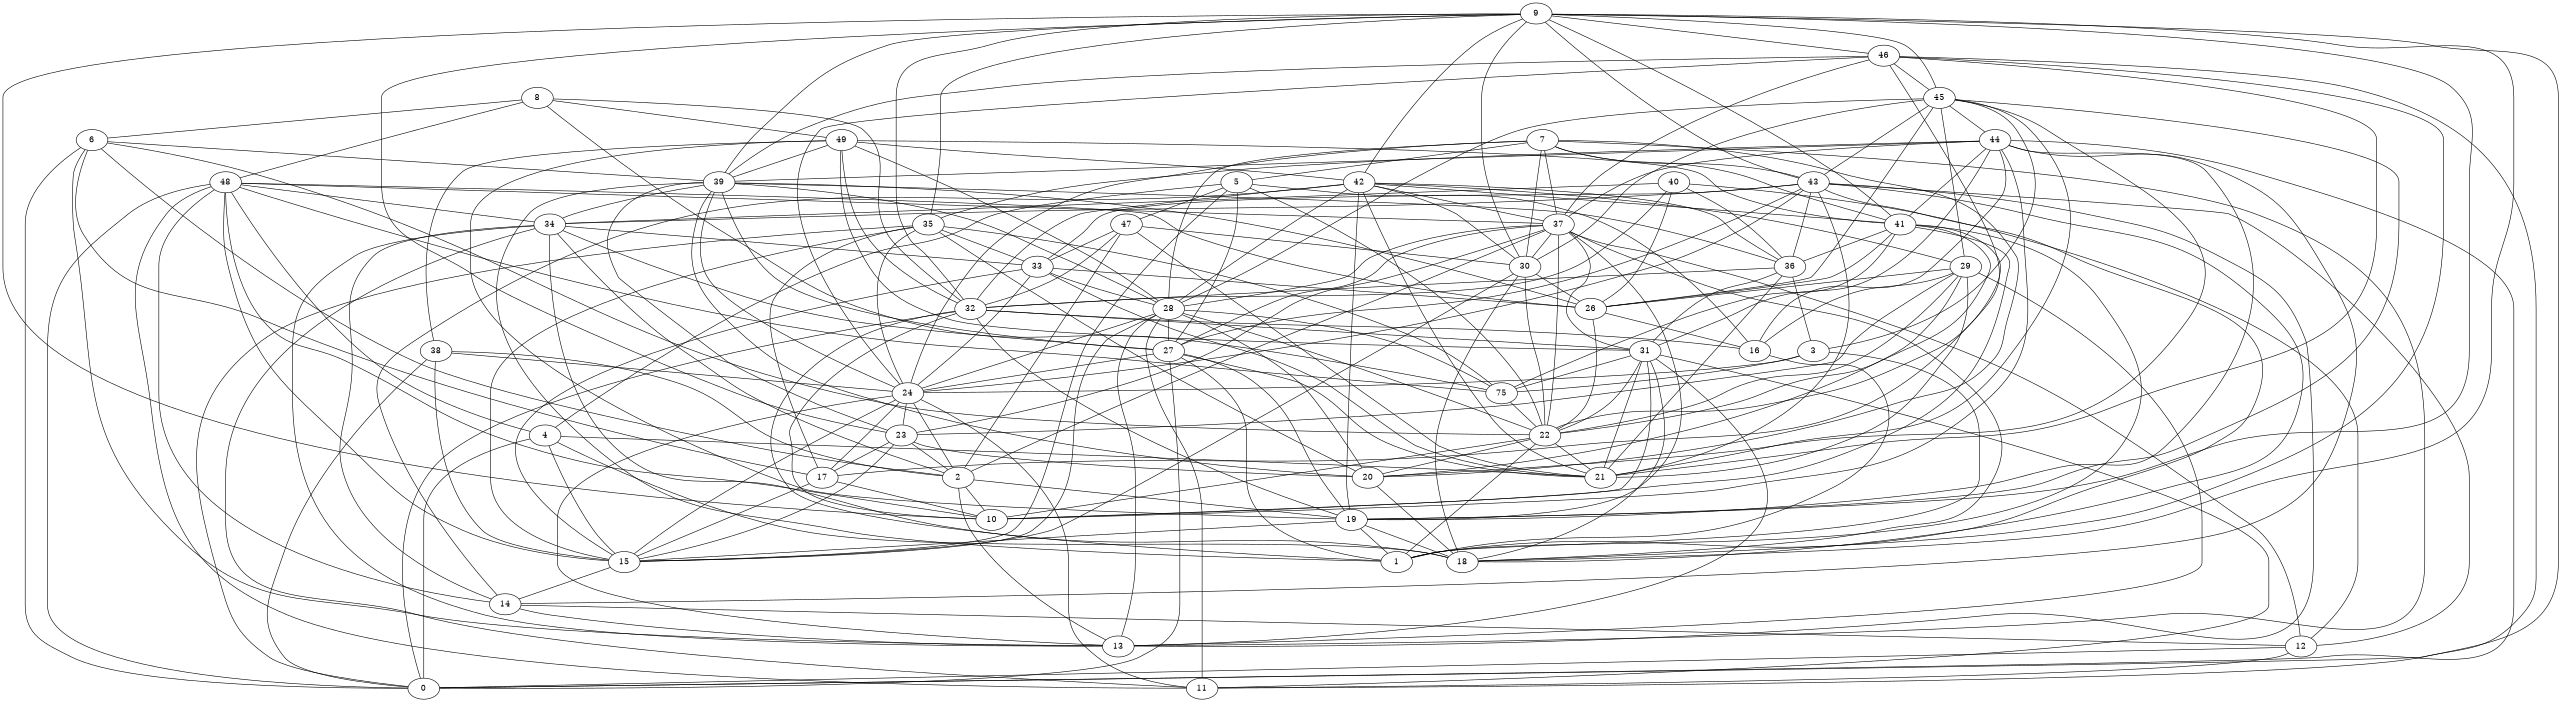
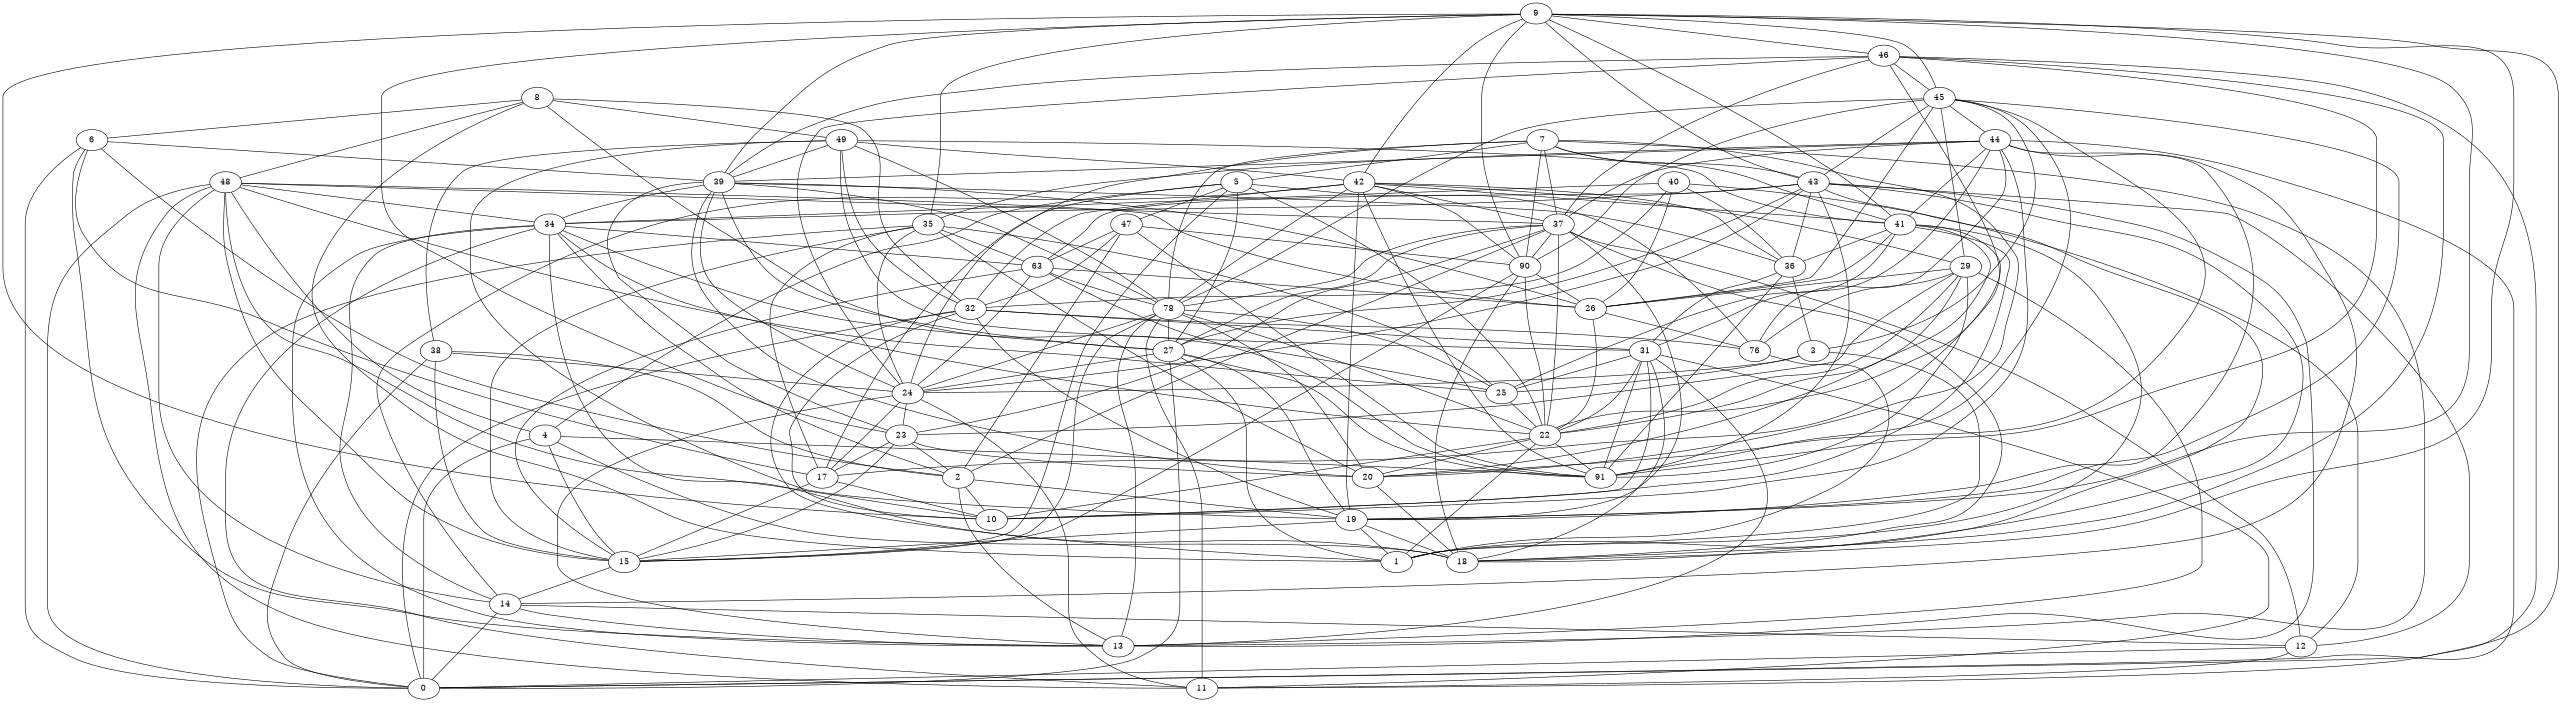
(1061, 32) -> none
none -> (967, 265)
(1037, 267) -> (1037, 267)
(1525, 267) -> (1525, 267)
(1380, 287) -> none
(1169, 309) -> (1169, 309)
(1566, 312) -> none
(1755, 351) -> (1755, 351)
(763, 373) -> (1008, 371)
(1502, 393) -> (1502, 393)
(935, 439) -> none
(755, 475) -> none
(1601, 478) -> (1601, 478)
(815, 526) -> (660, 511)
none -> (465, 646)
